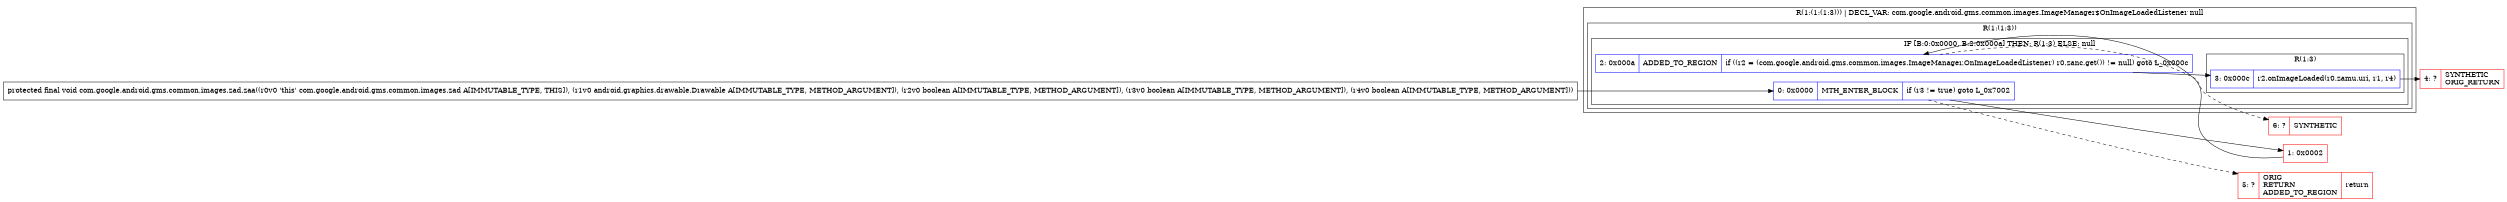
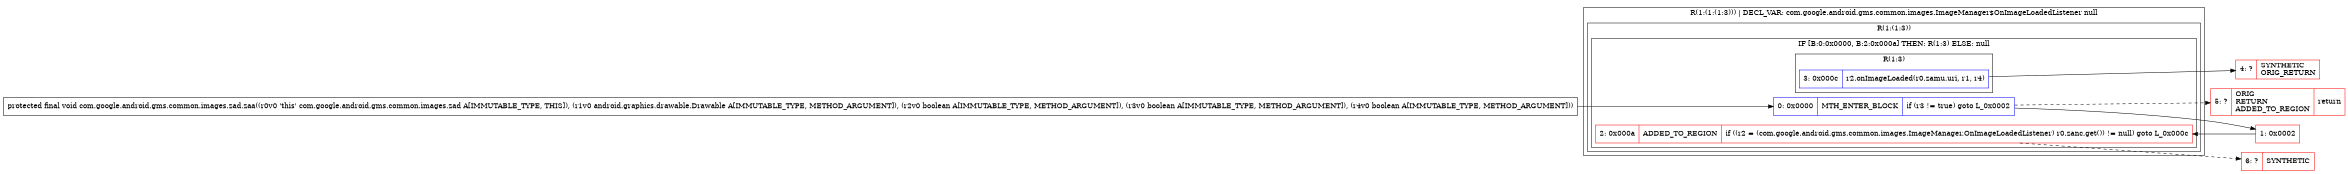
(1894, 64) -> (1894, 134)
(2169, 74) -> none
(1958, 91) -> (1958, 106)
